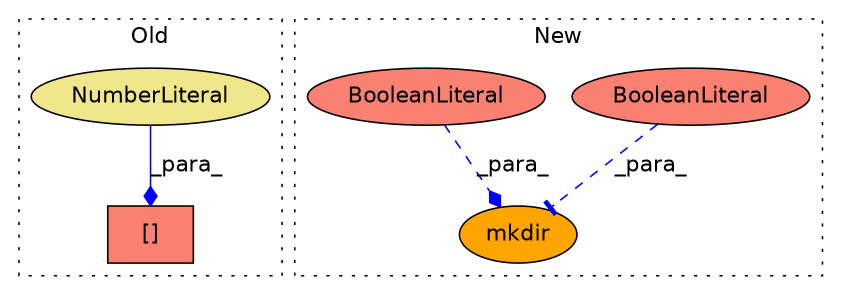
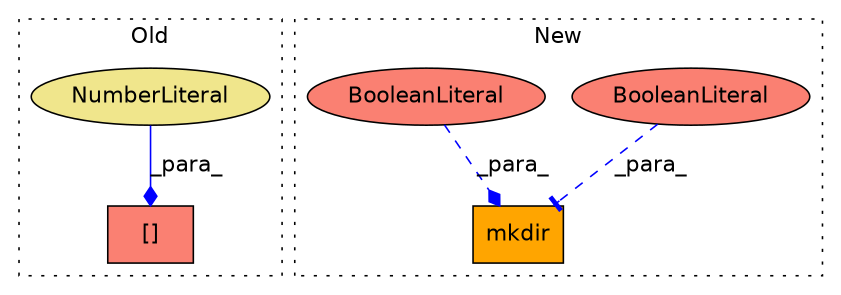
(518, 235) -> (518, 235)
